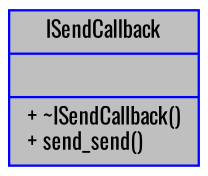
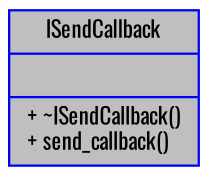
(86, 143) -> (98, 143)
